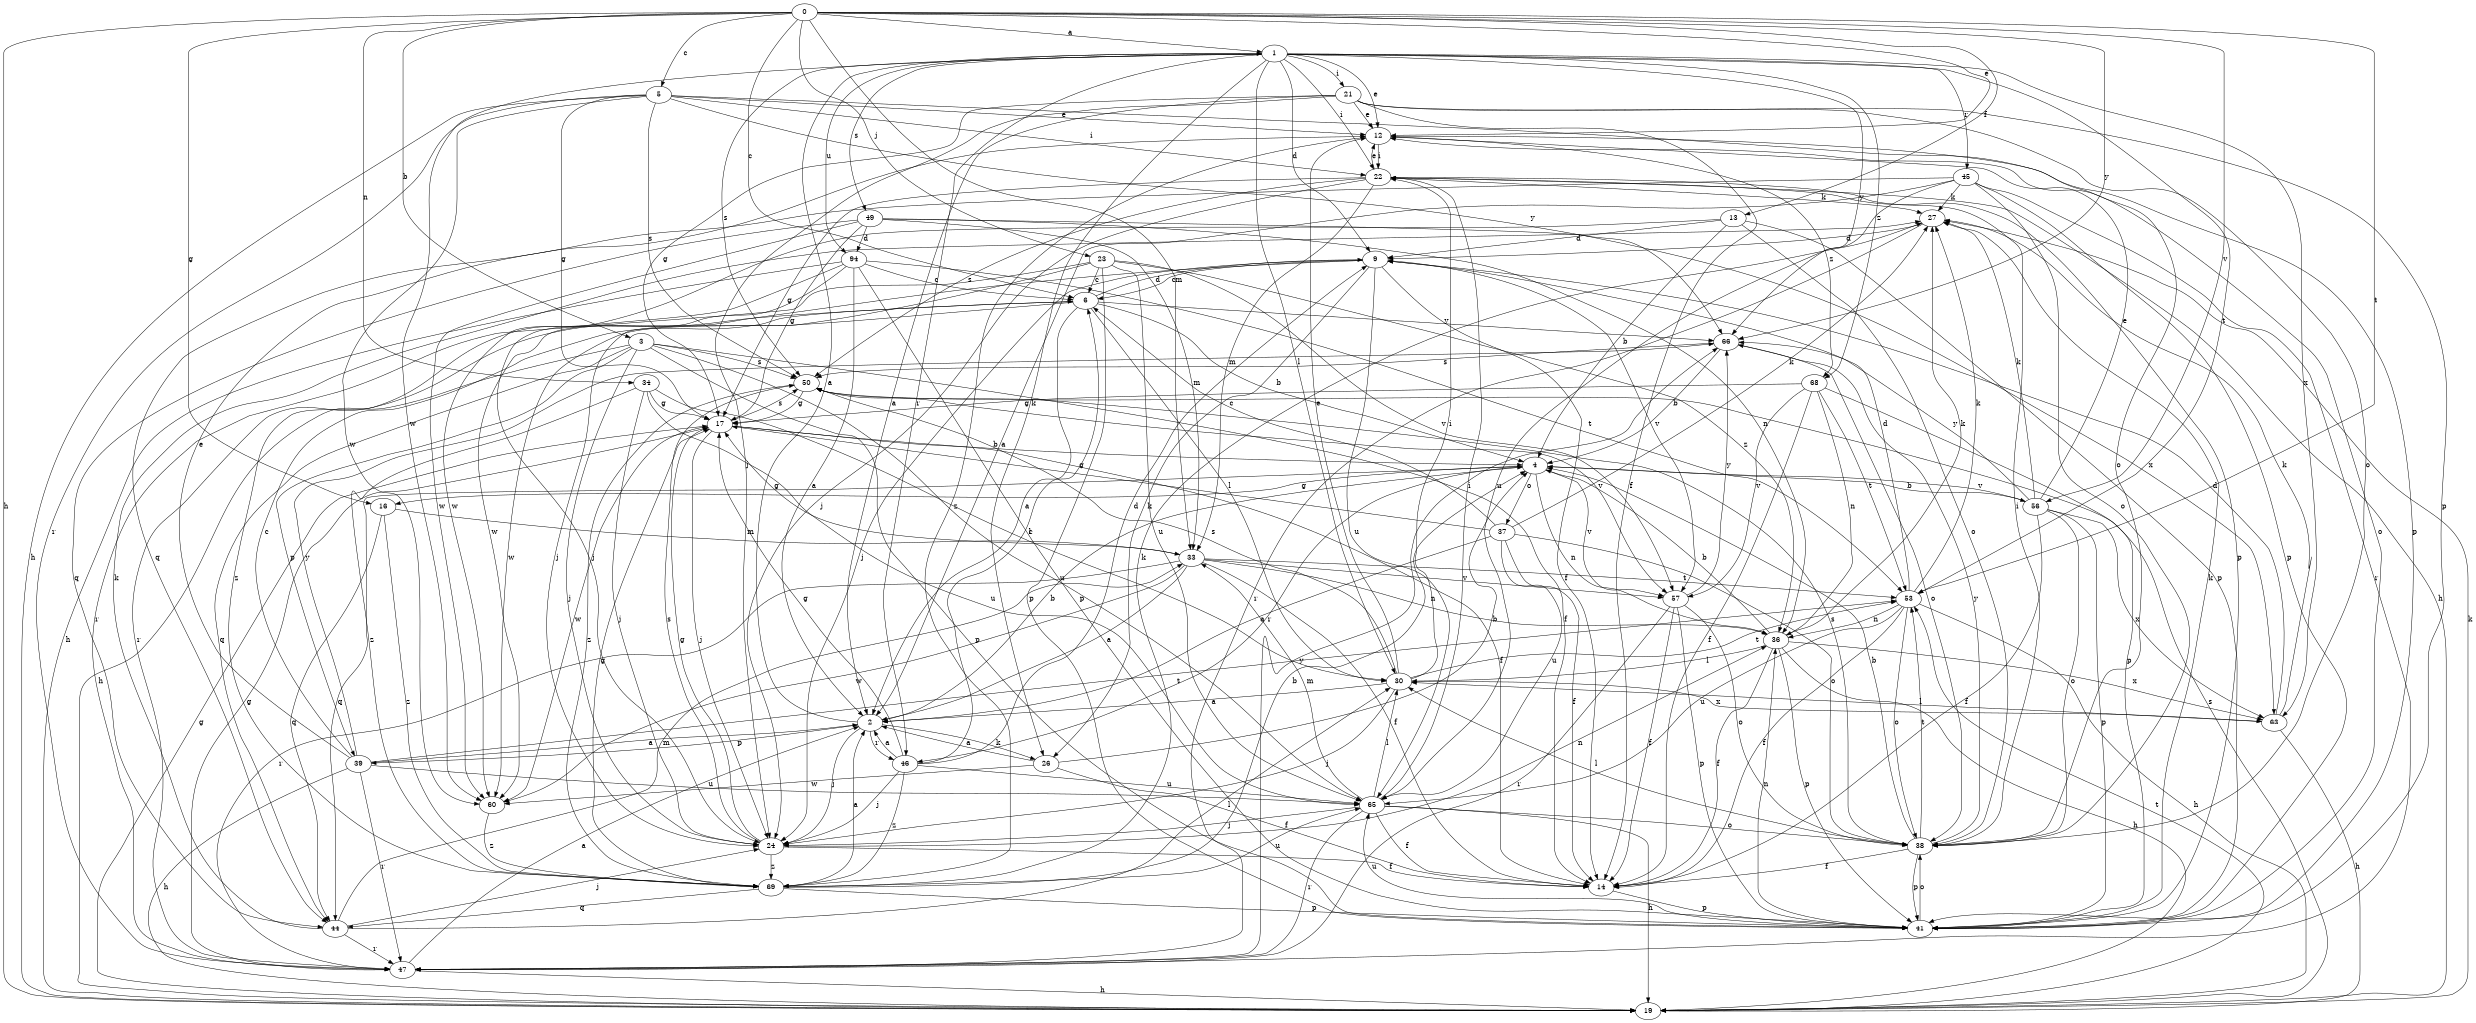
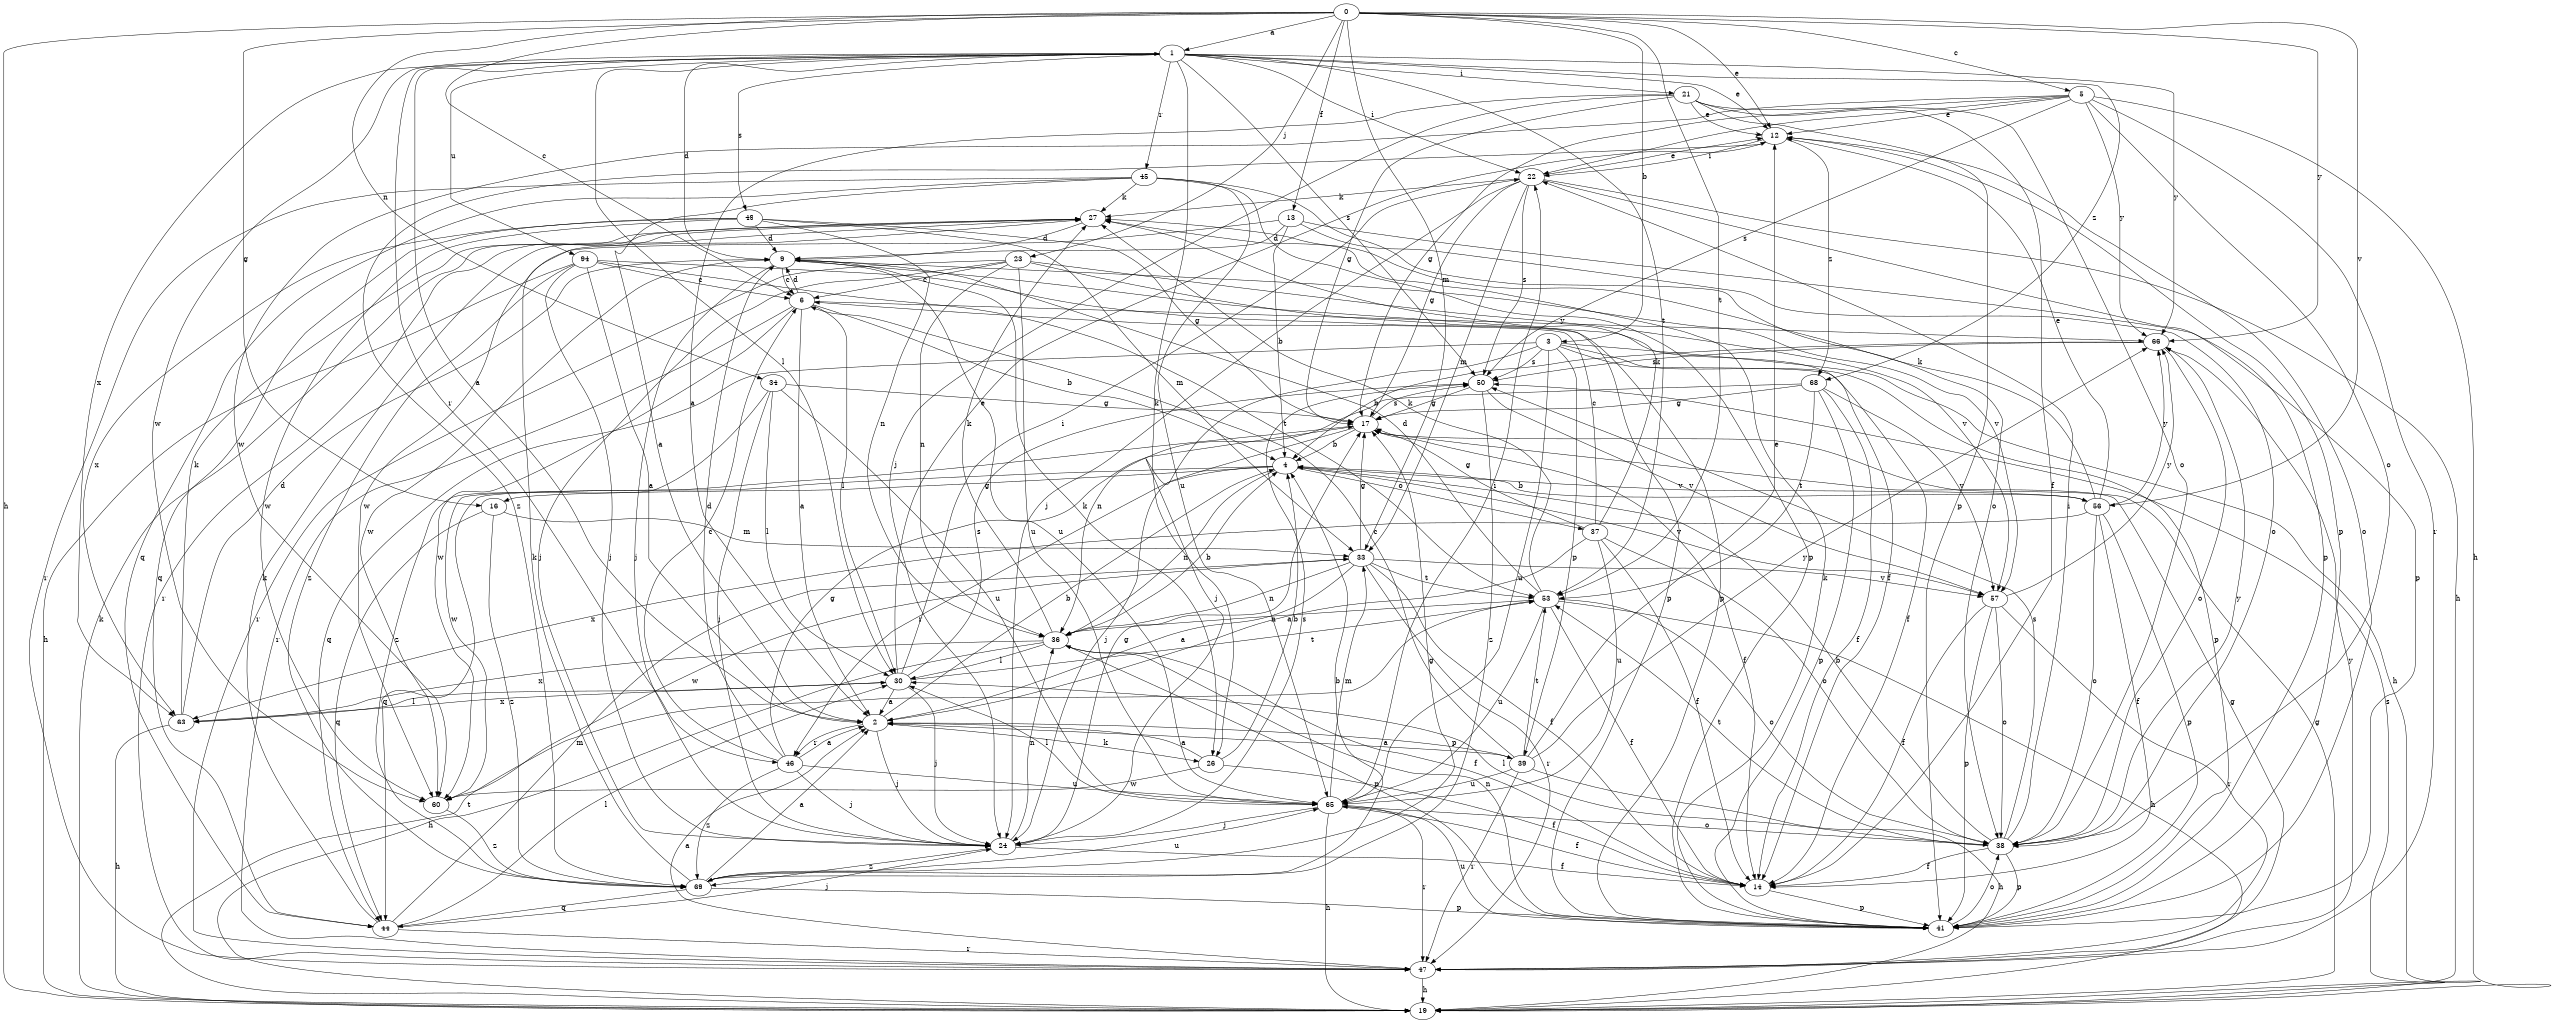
(862, 238) -> (765, 238)
(1746, 445) -> (923, 445)
